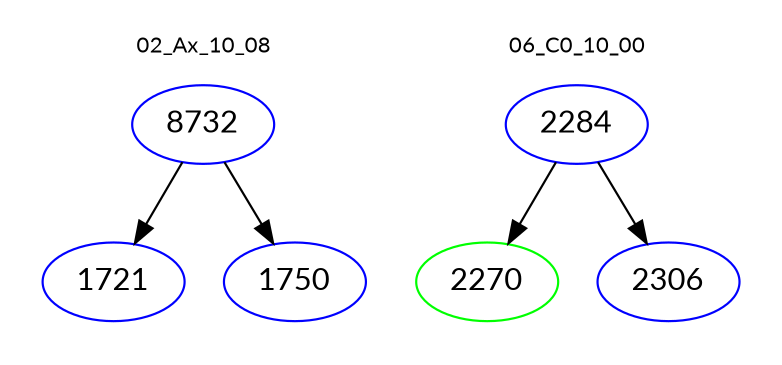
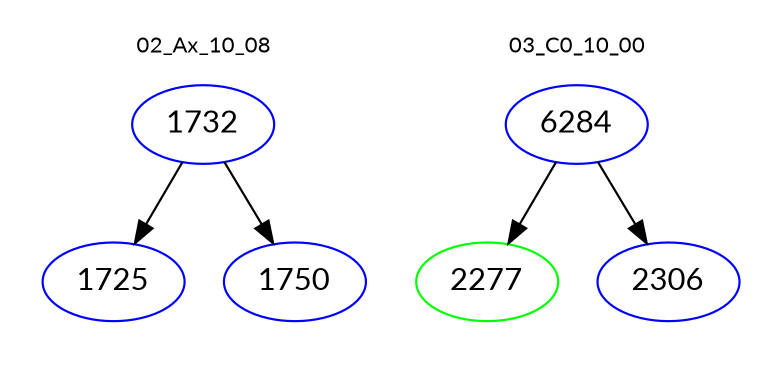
(578, 47) -> (578, 47)
(203, 125) -> (203, 125)
(577, 125) -> (577, 125)
(114, 282) -> (114, 282)
(487, 282) -> (487, 282)
